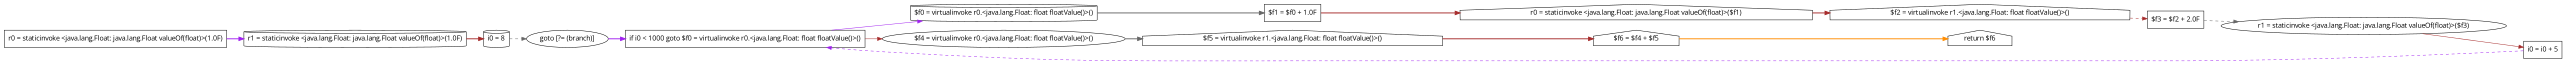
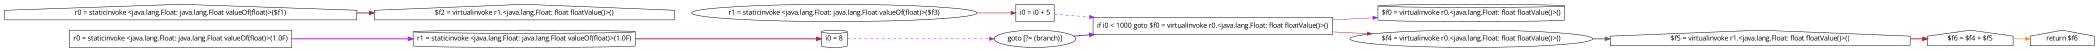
(1293, 13) -> none
(2176, 20) -> none
(516, 39) -> (918, 39)
(1811, 39) -> (2019, 39)
